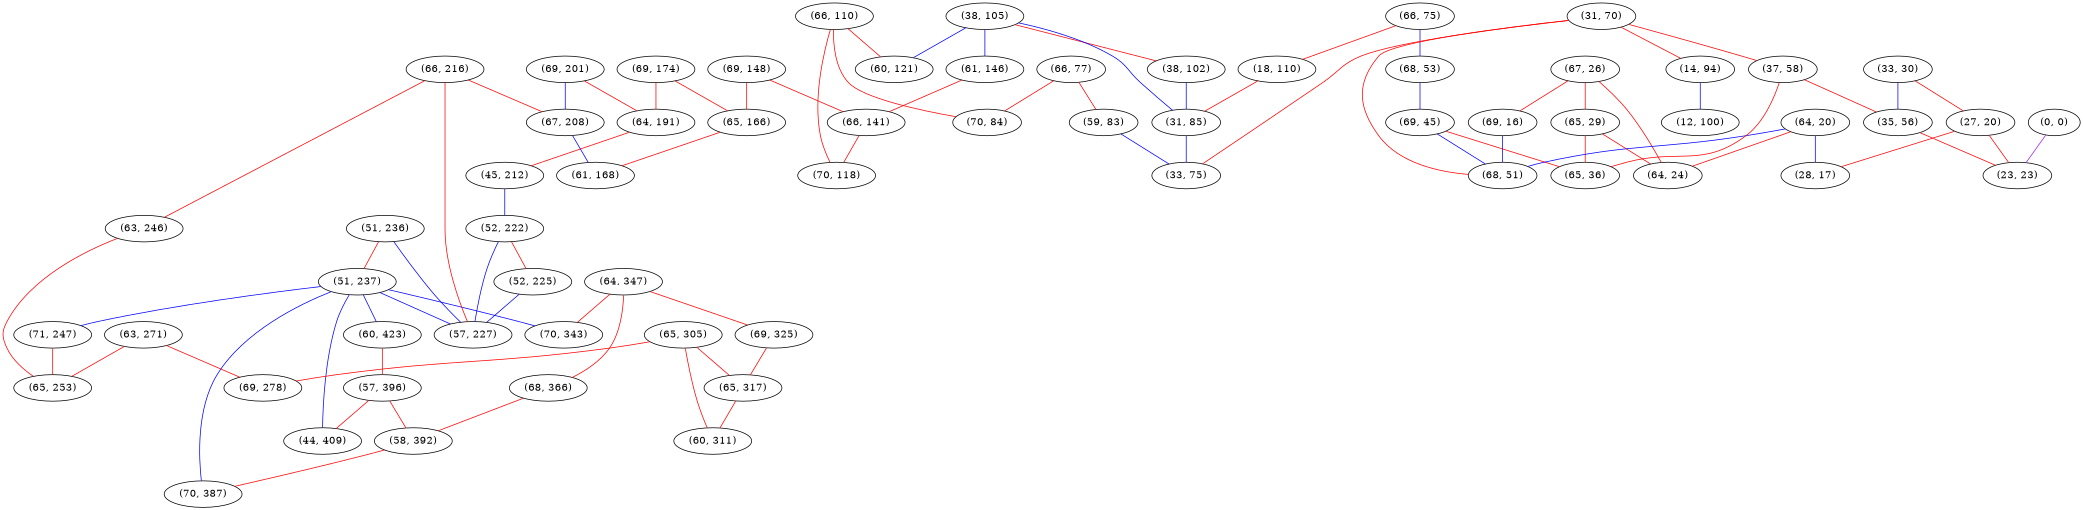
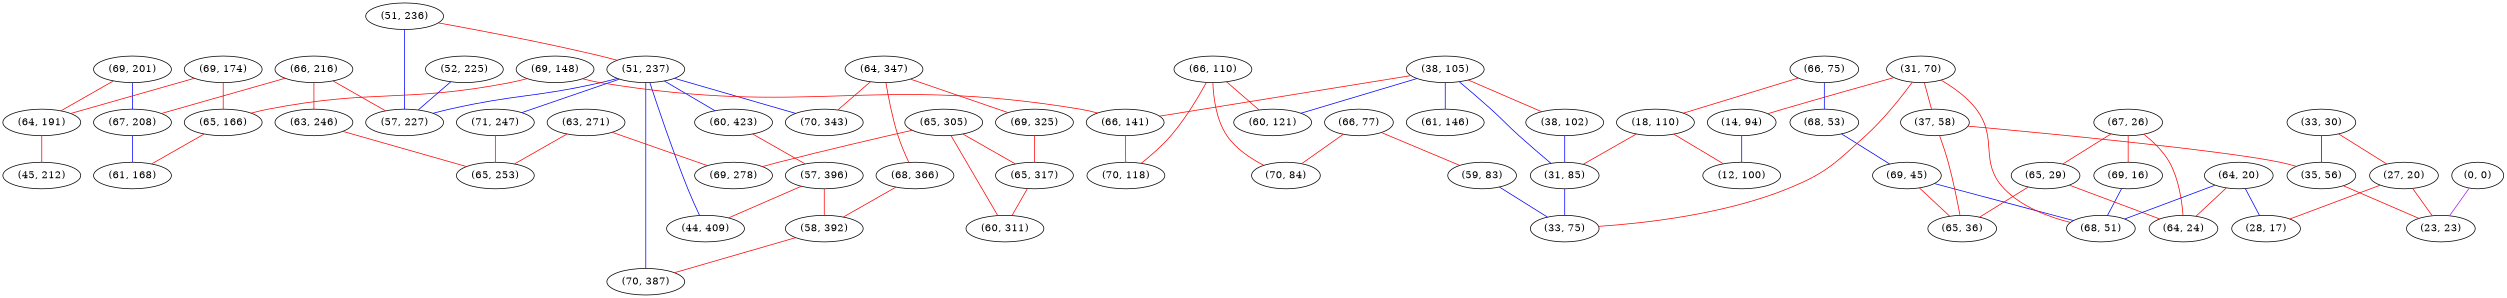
(925, 96) -> (1285, 96)
none -> (1699, 149)
(505, 229) -> none
